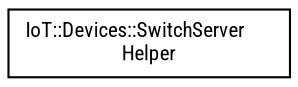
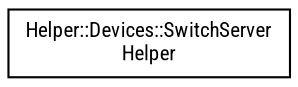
(149, 43) -> (149, 43)
